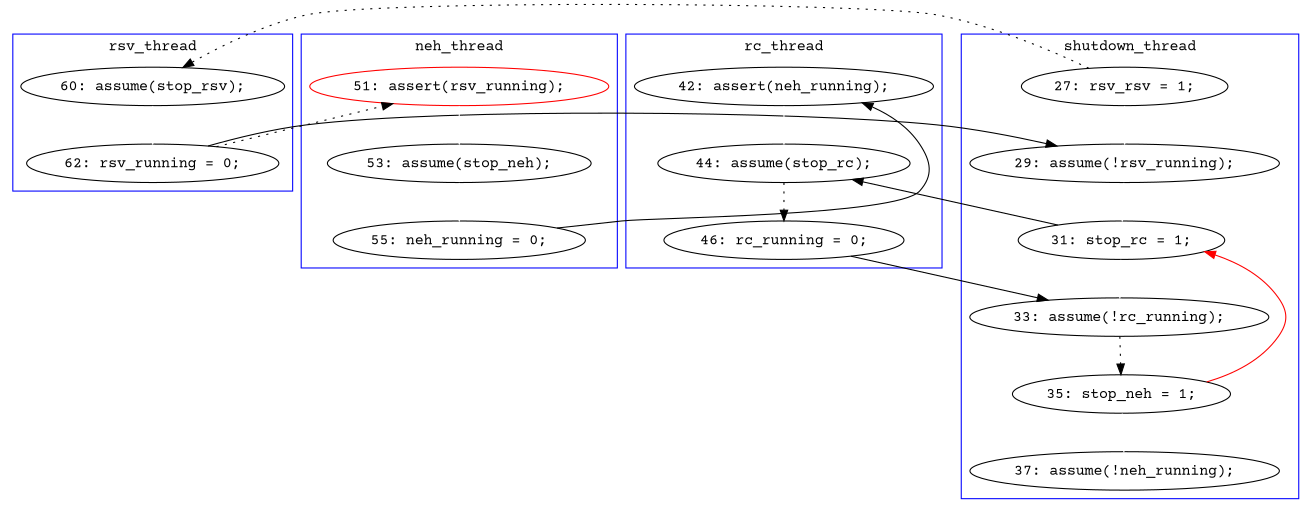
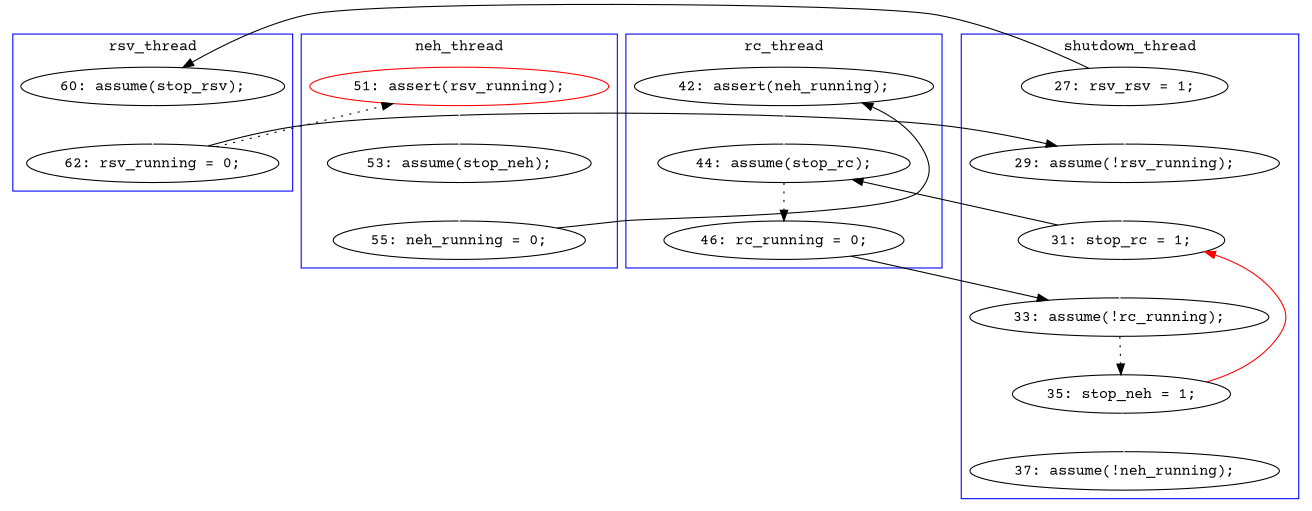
(640, 5) -> (640, 5)
